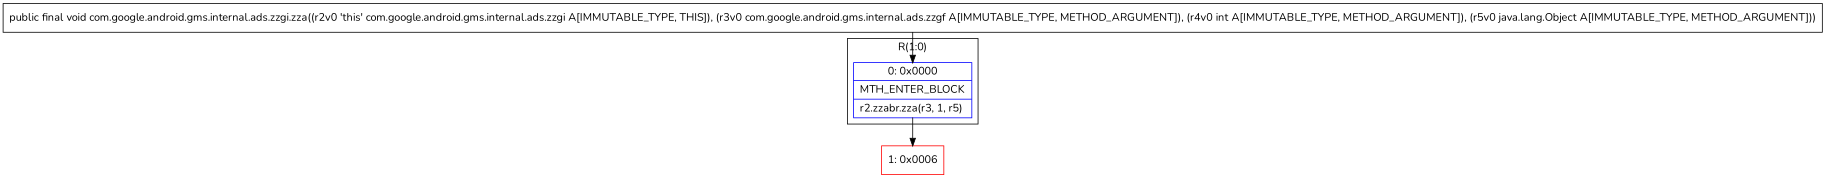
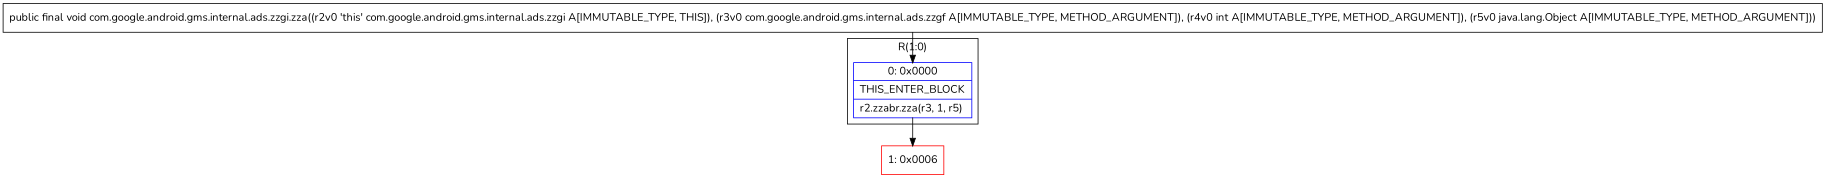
(913, 89) -> (913, 89)
